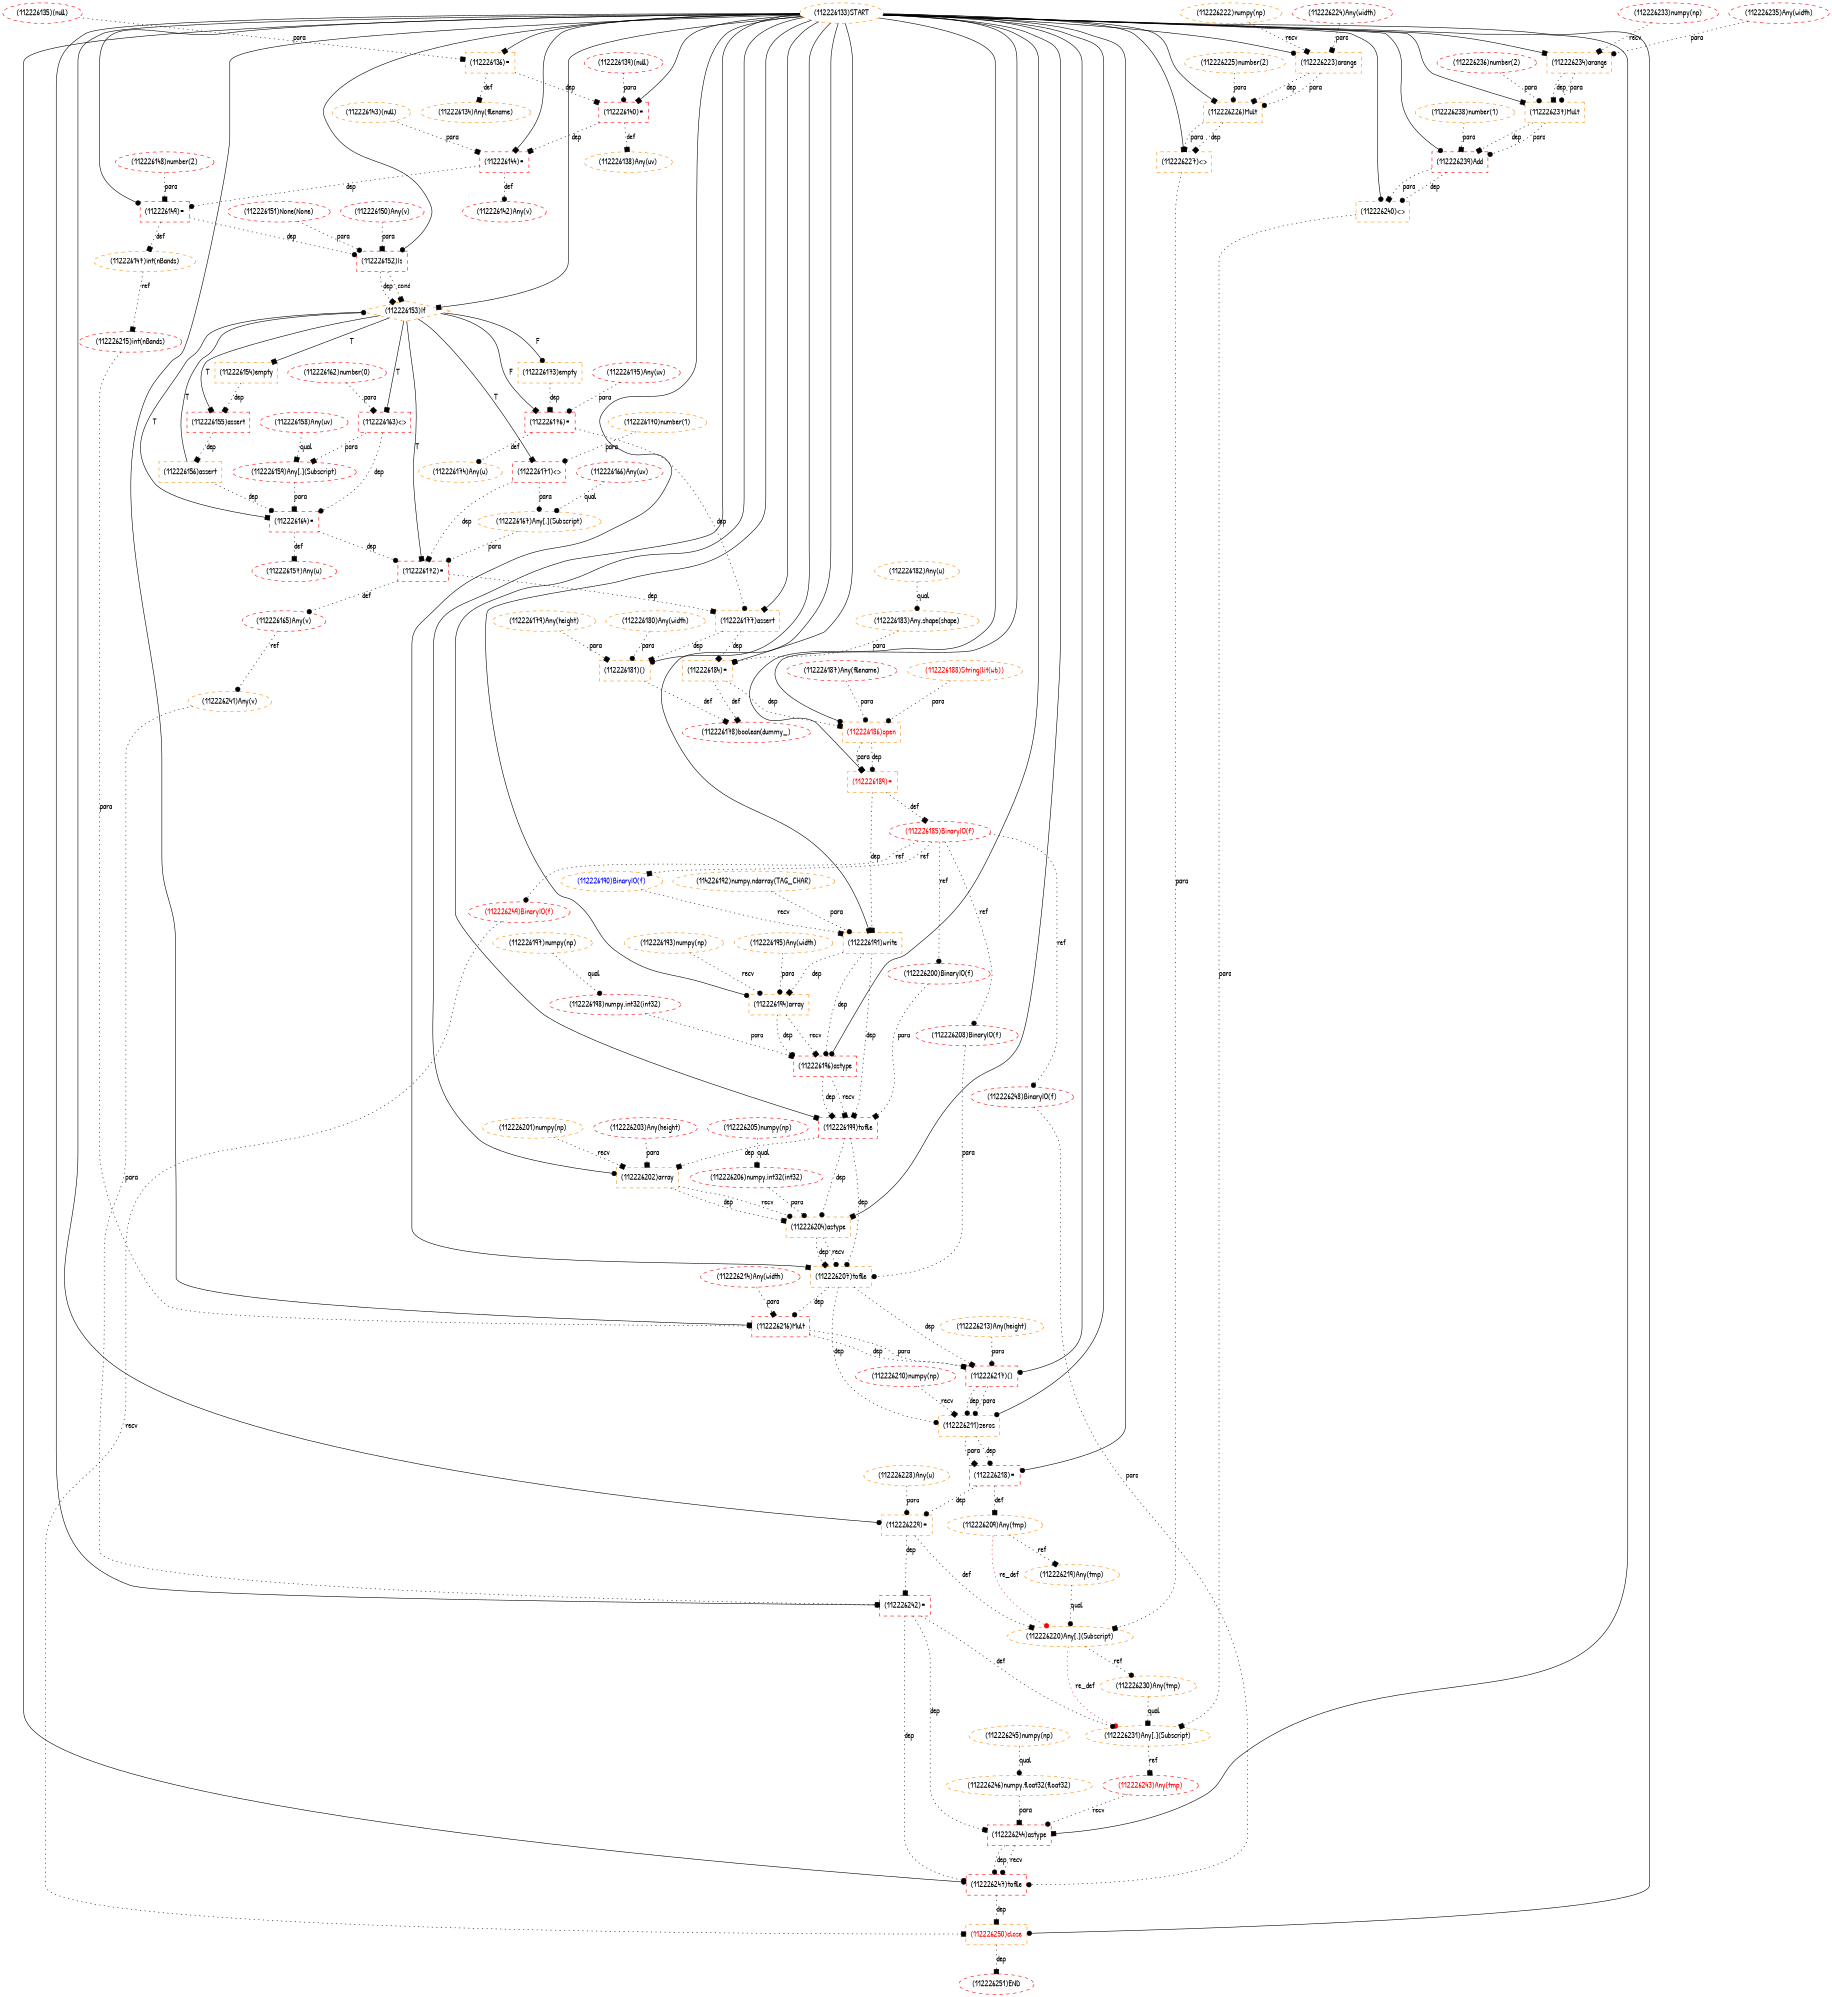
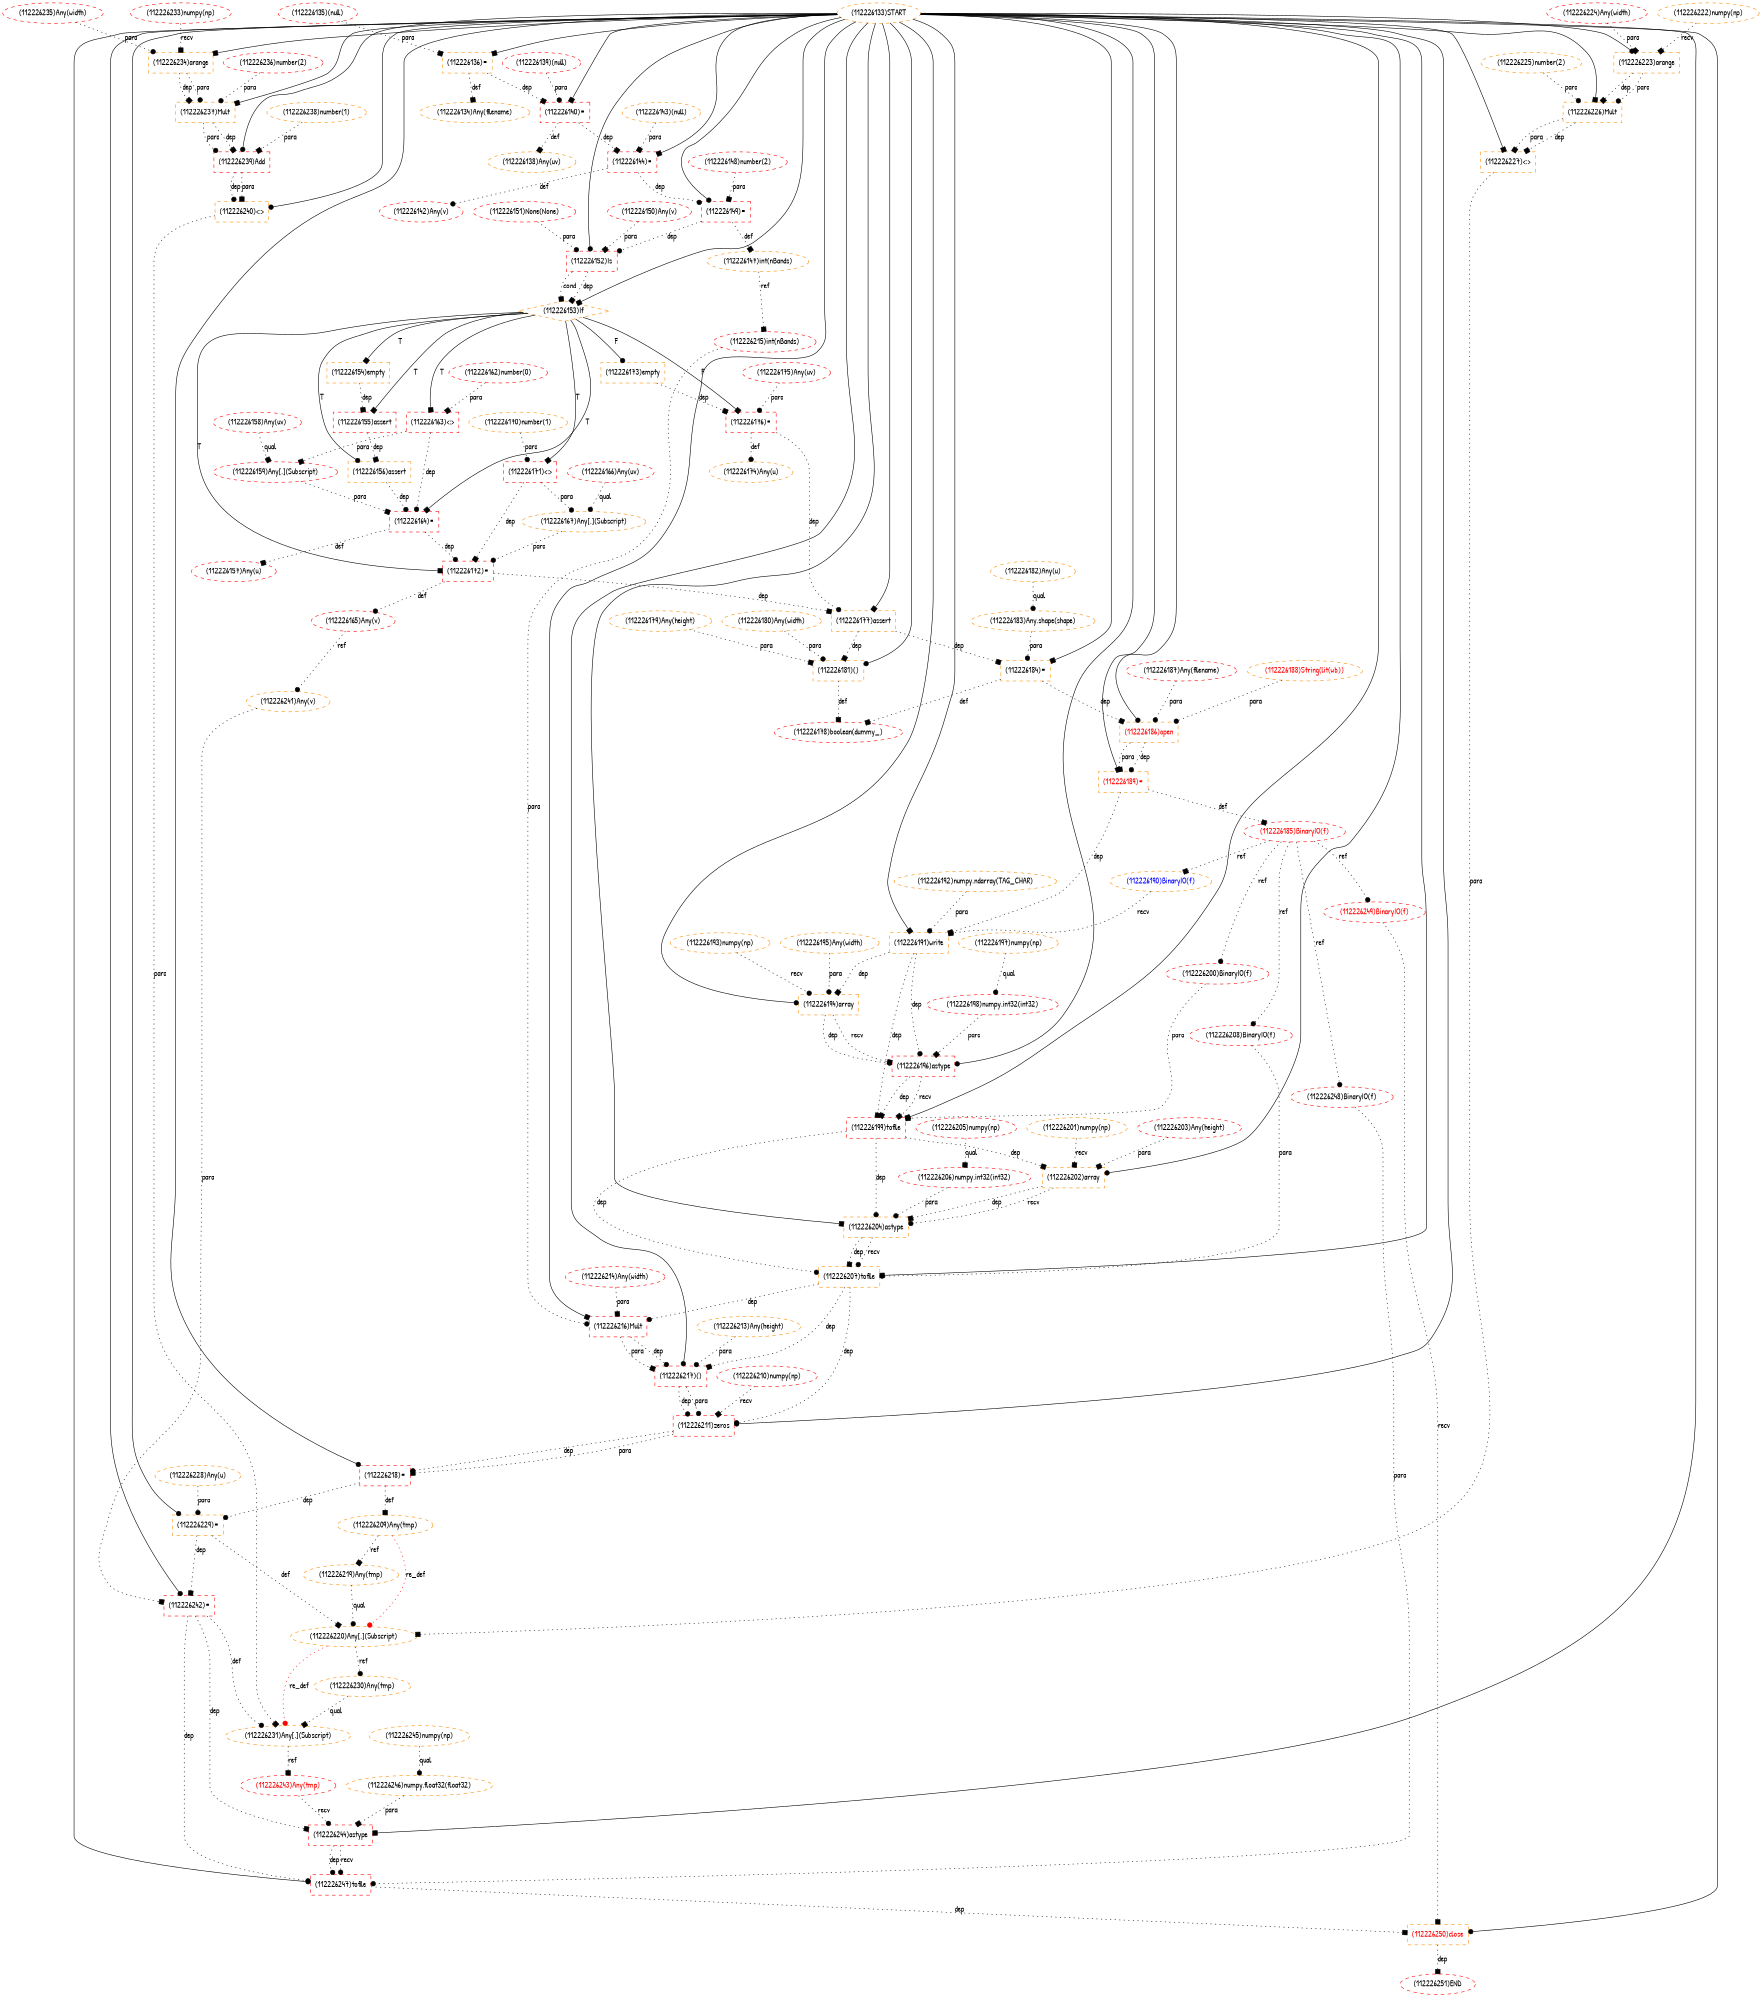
(223, 334) -> (365, 334)
(754, 881) -> (975, 881)
(969, 1426) -> (704, 1426)
